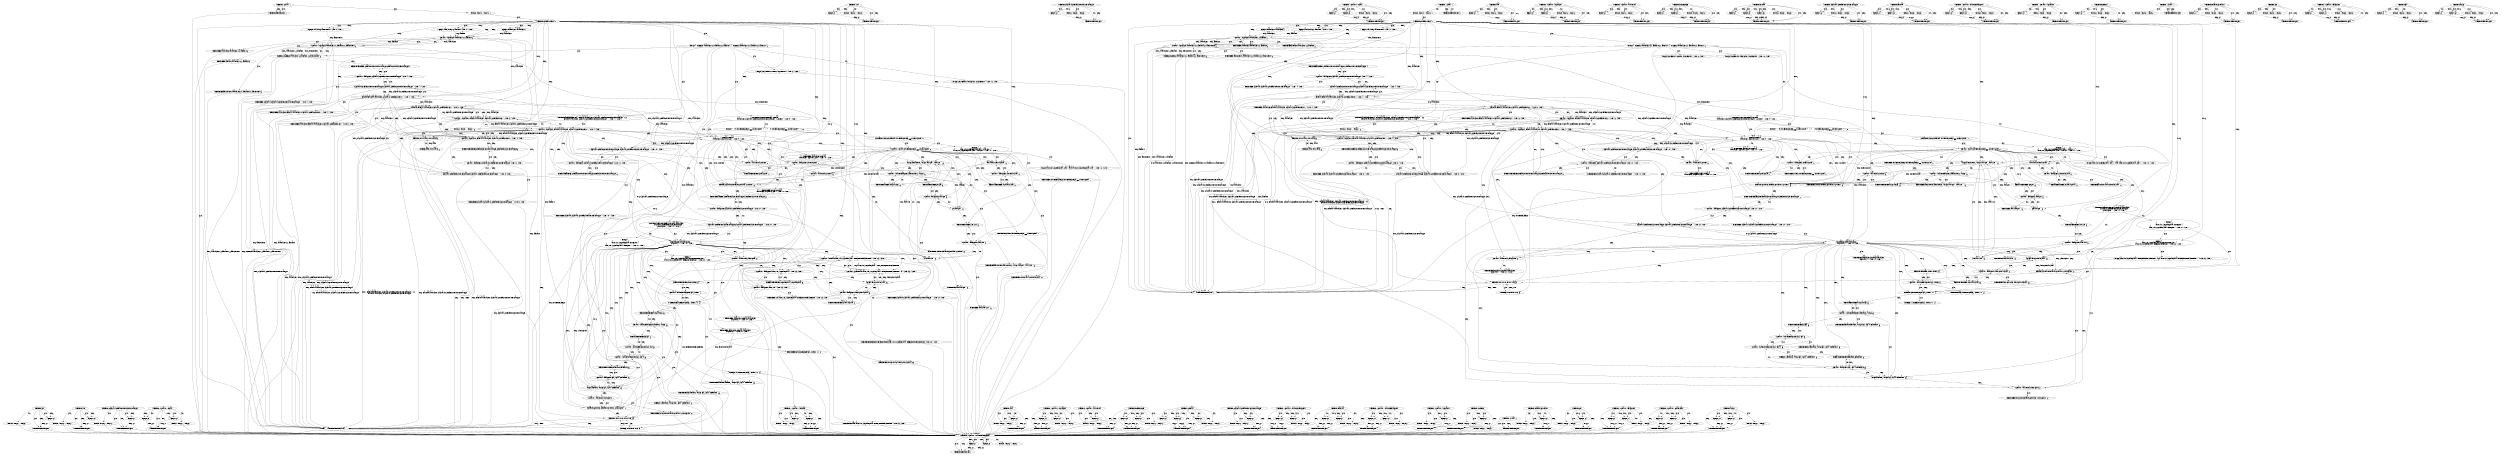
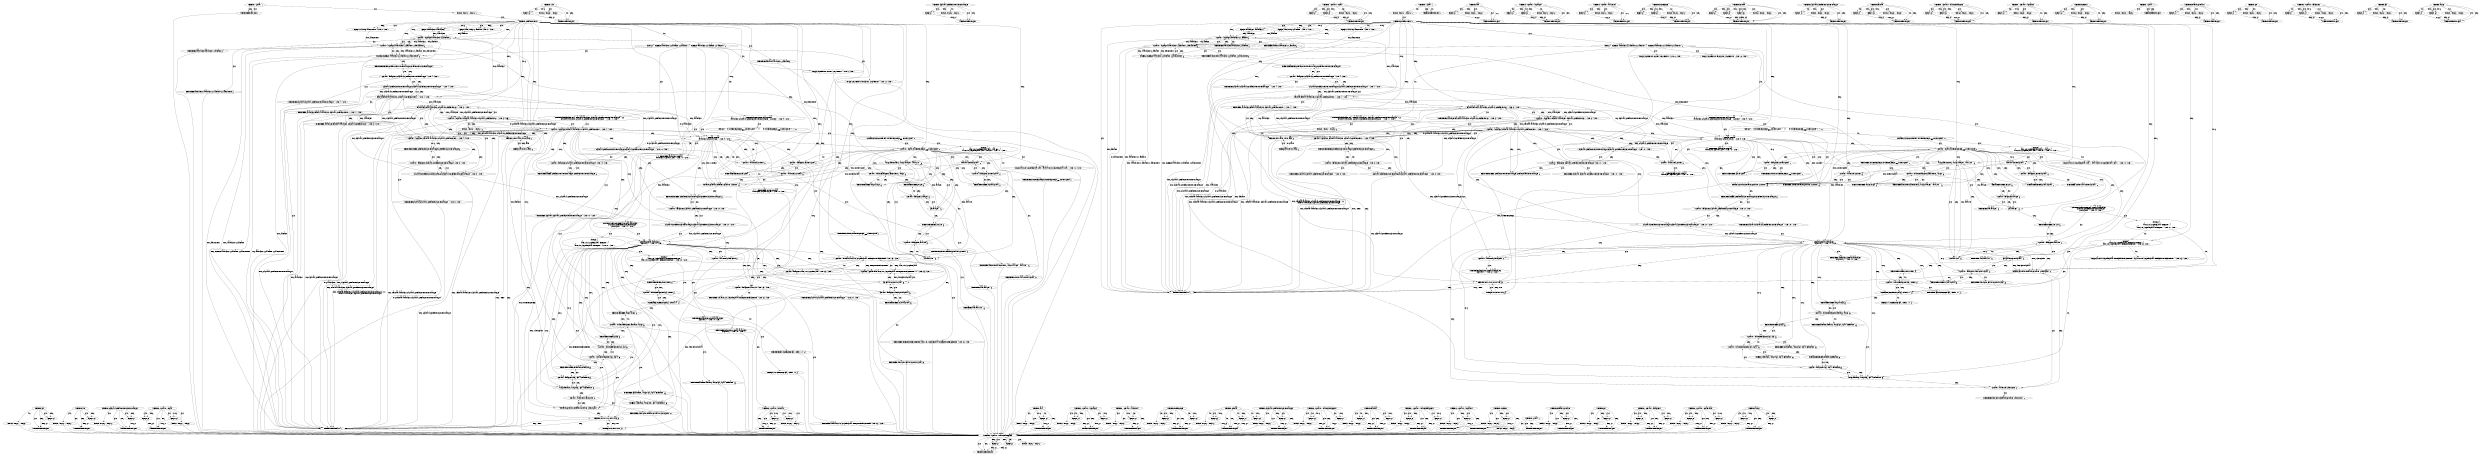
(785, 283) -> none
